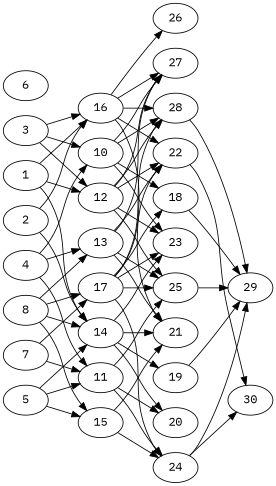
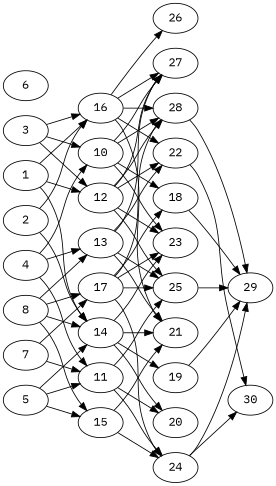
(137, 225) -> none
